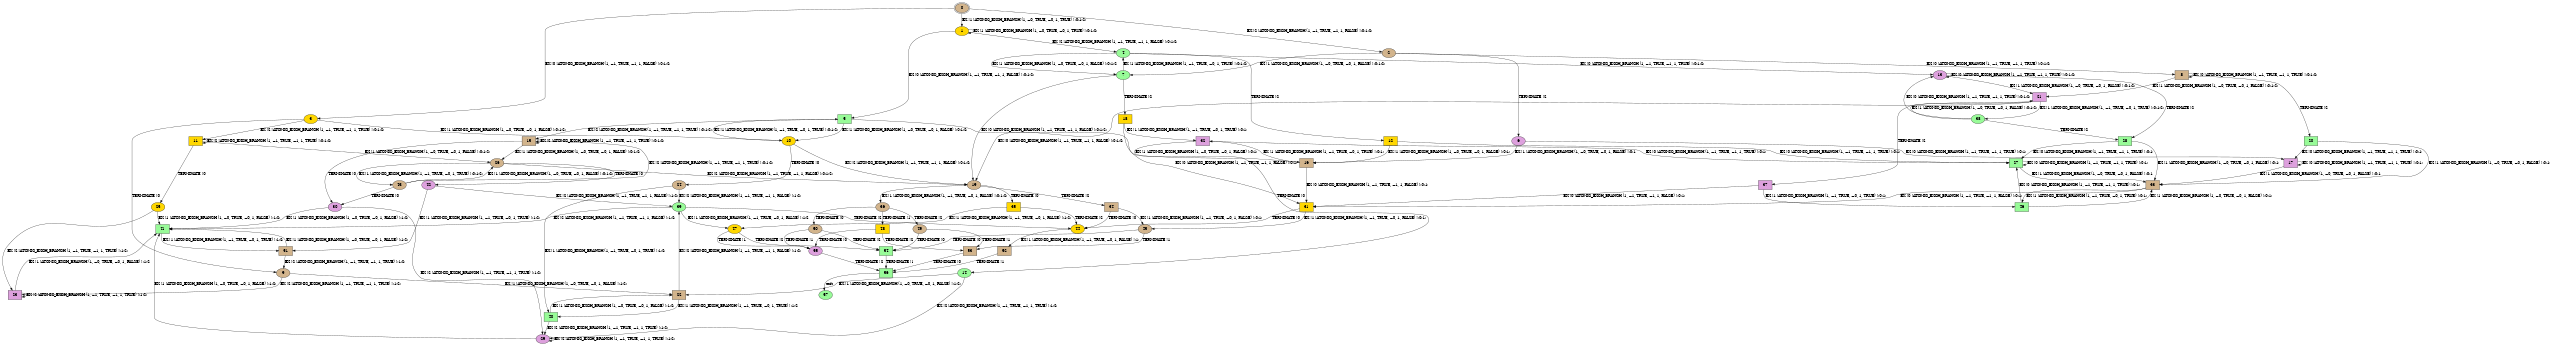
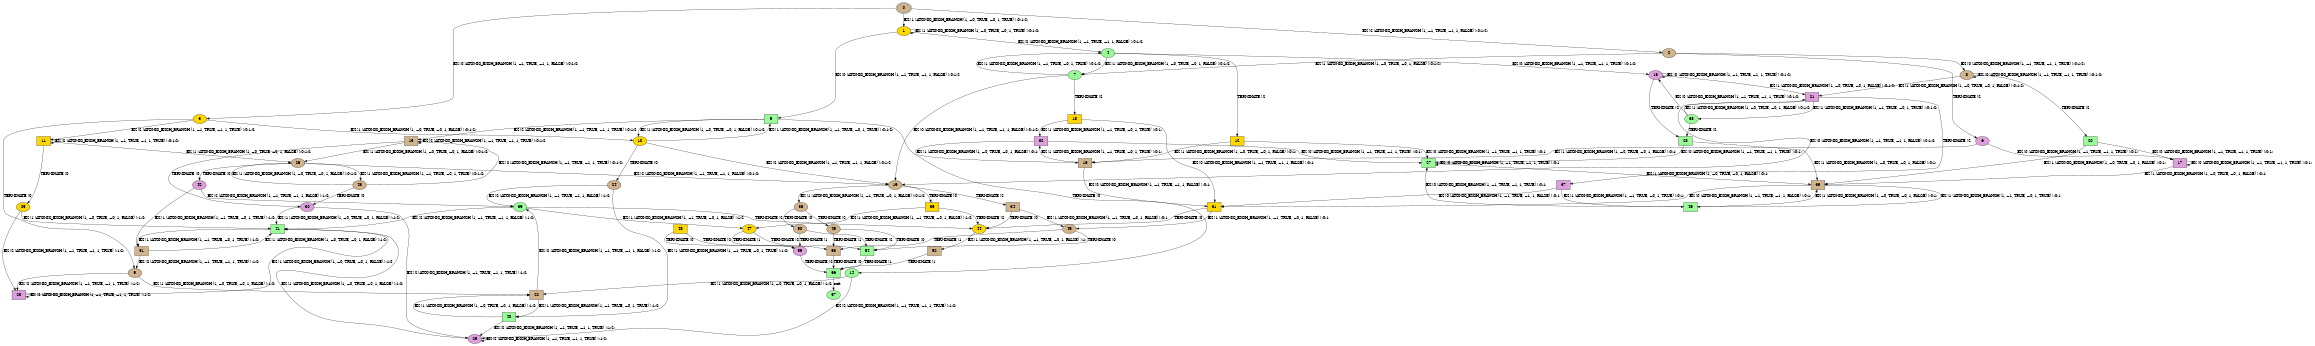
(2182, 75) -> (1967, 75)
(883, 217) -> none
